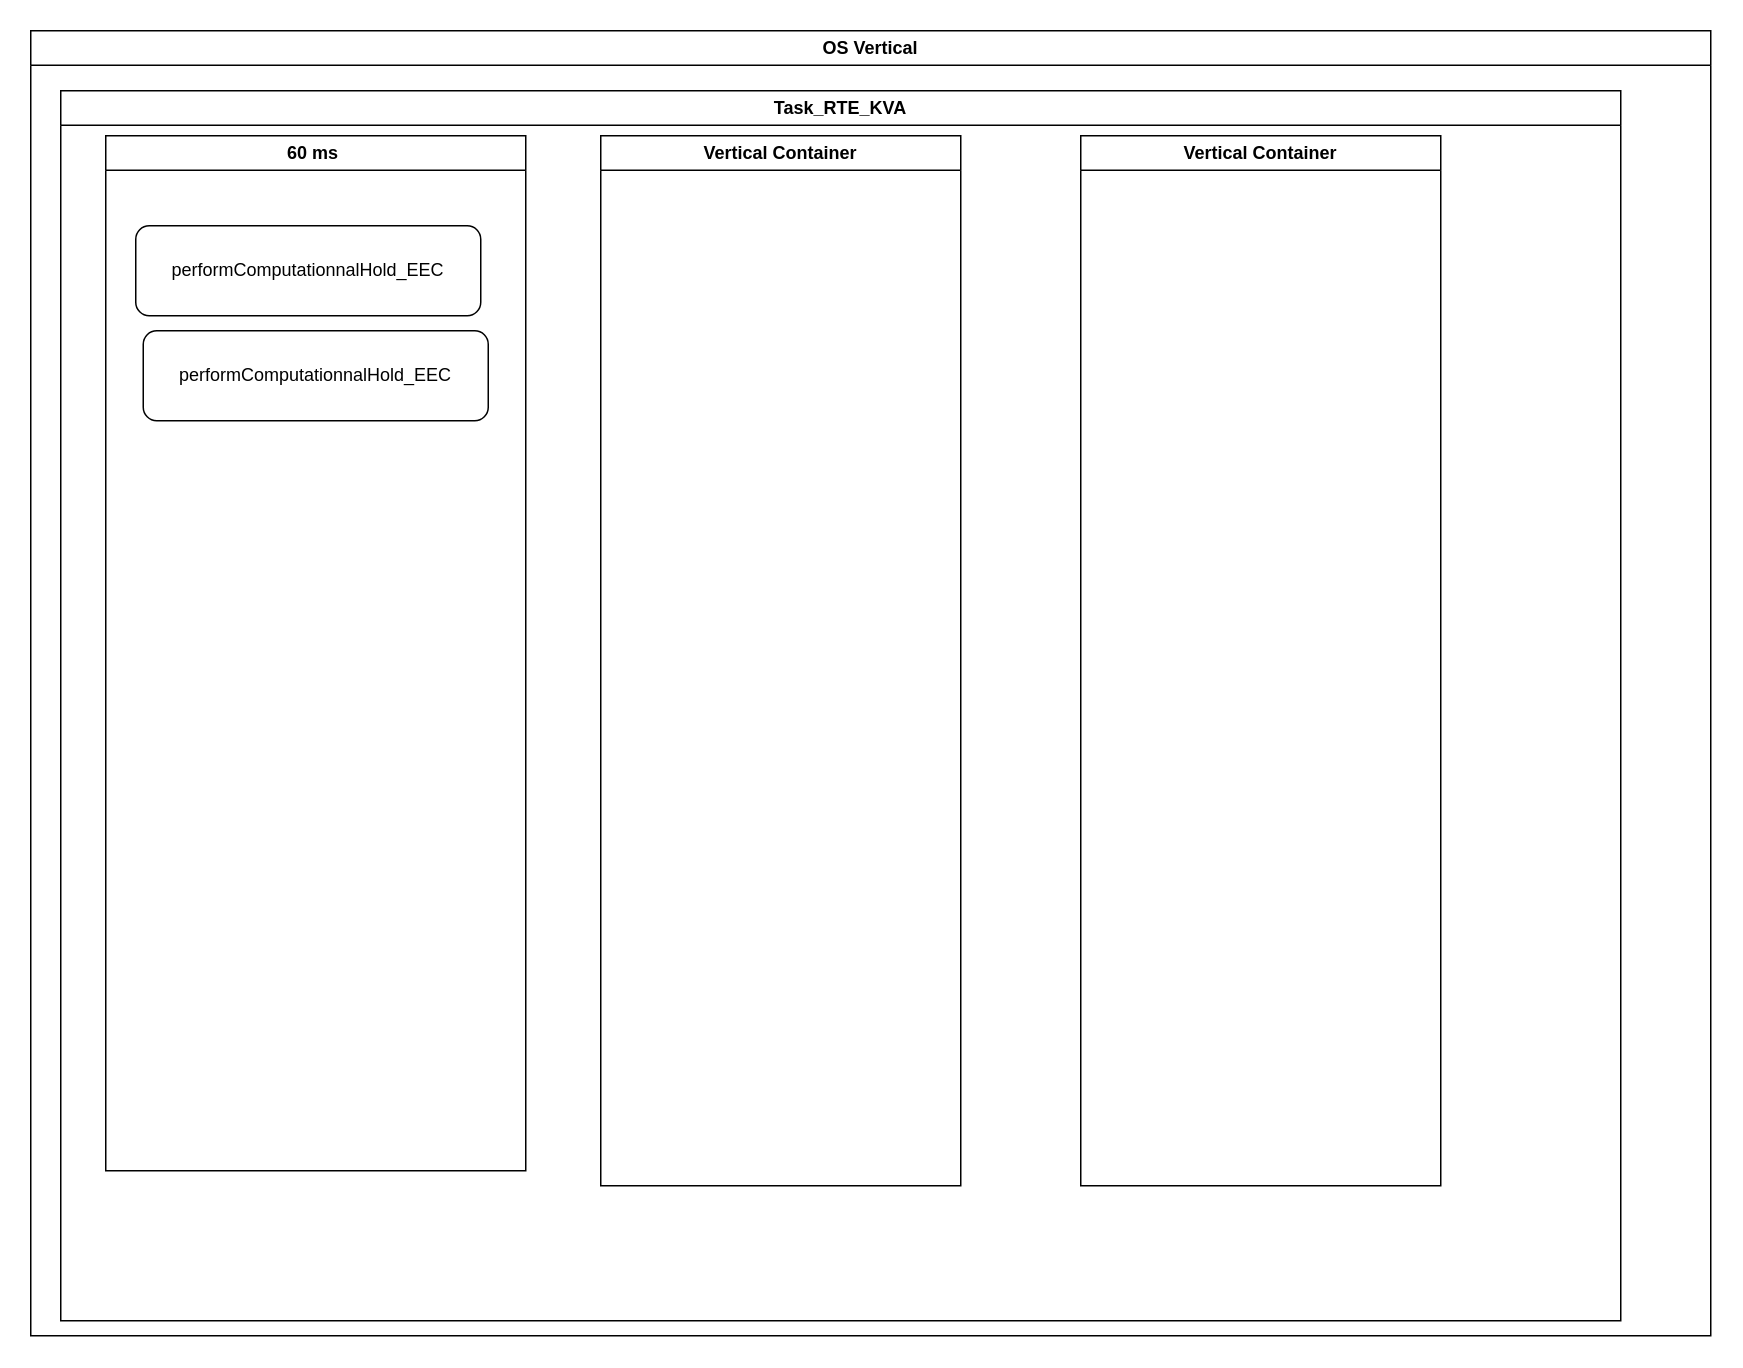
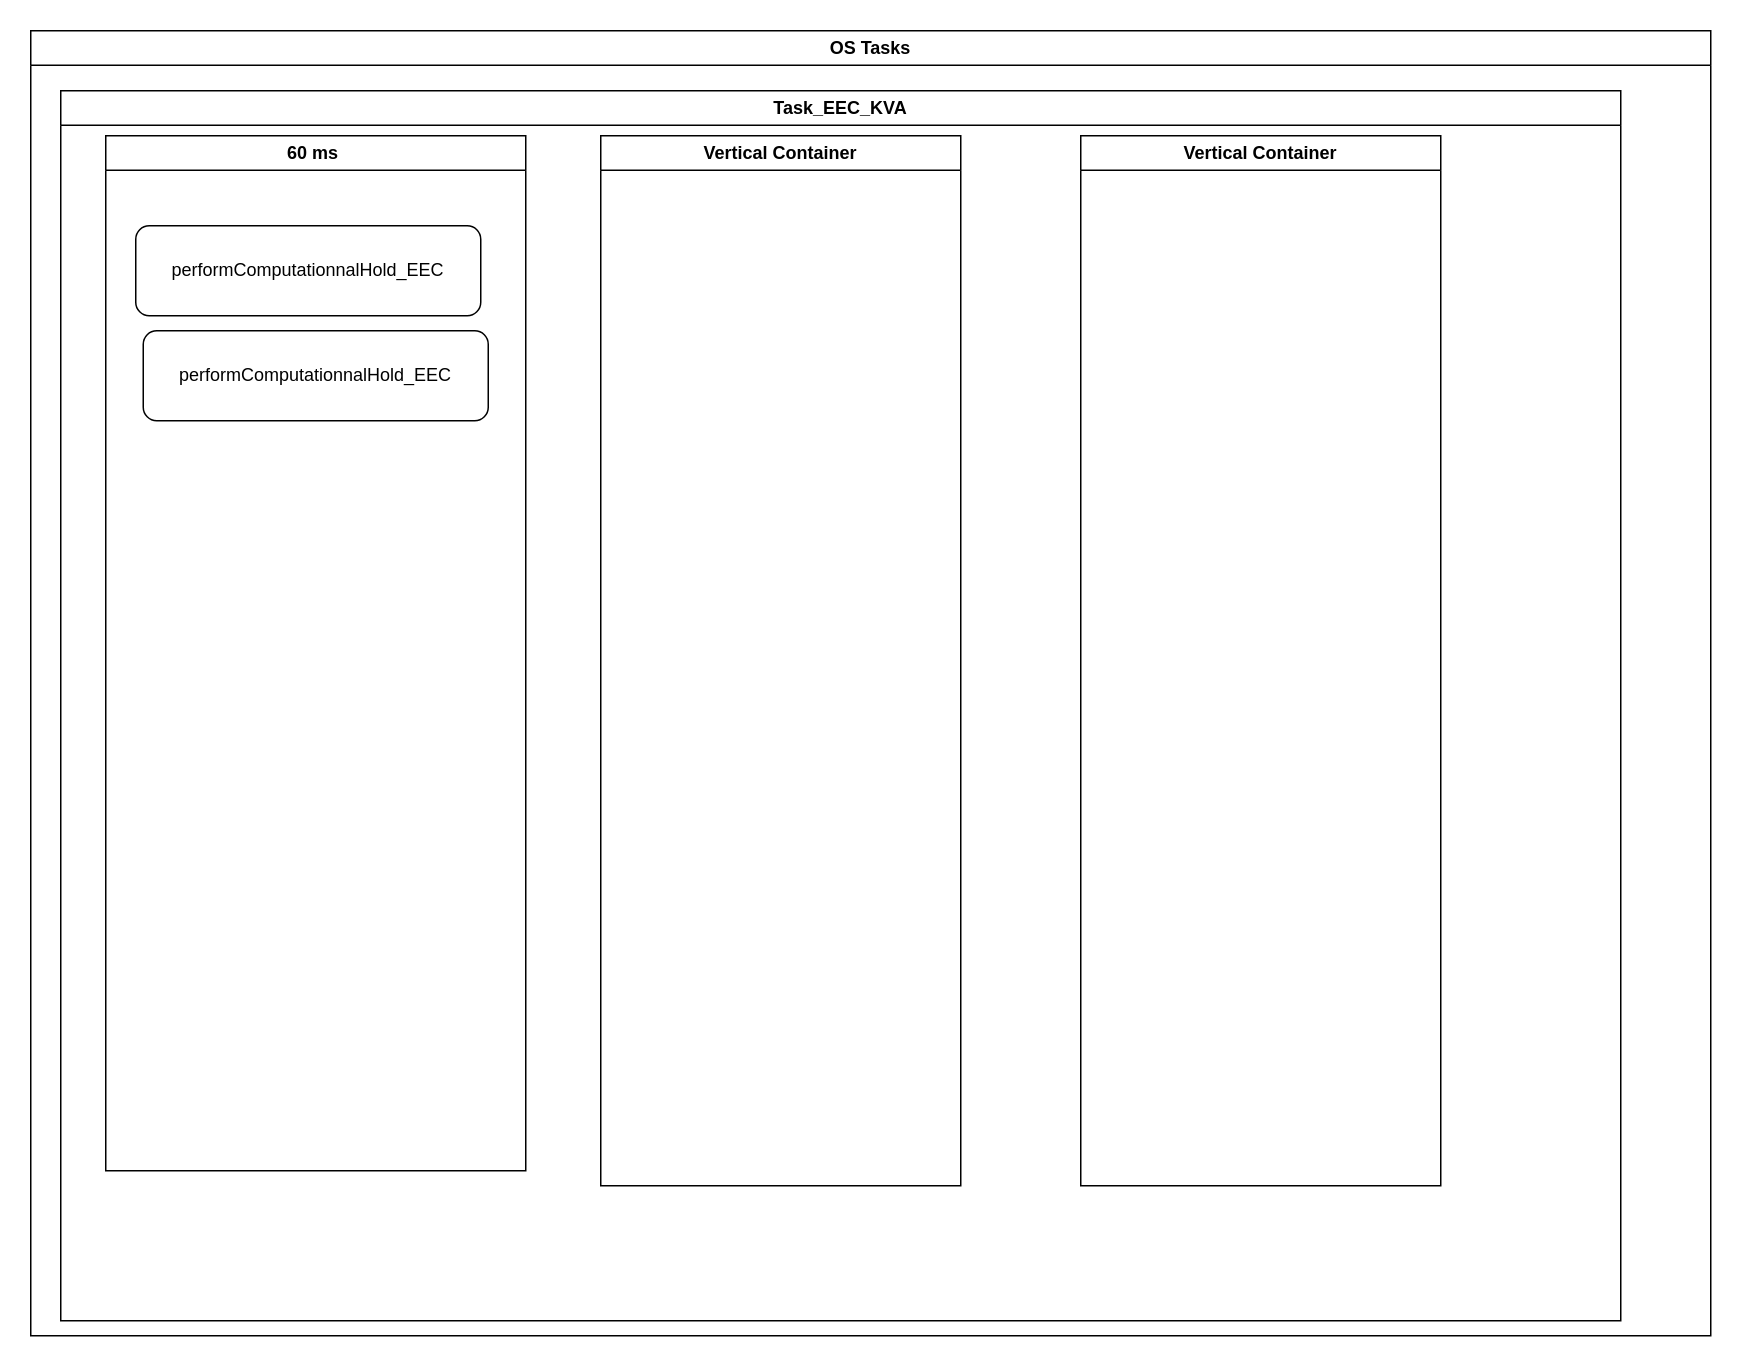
(871, 49) -> (871, 49)
(841, 109) -> (841, 109)
